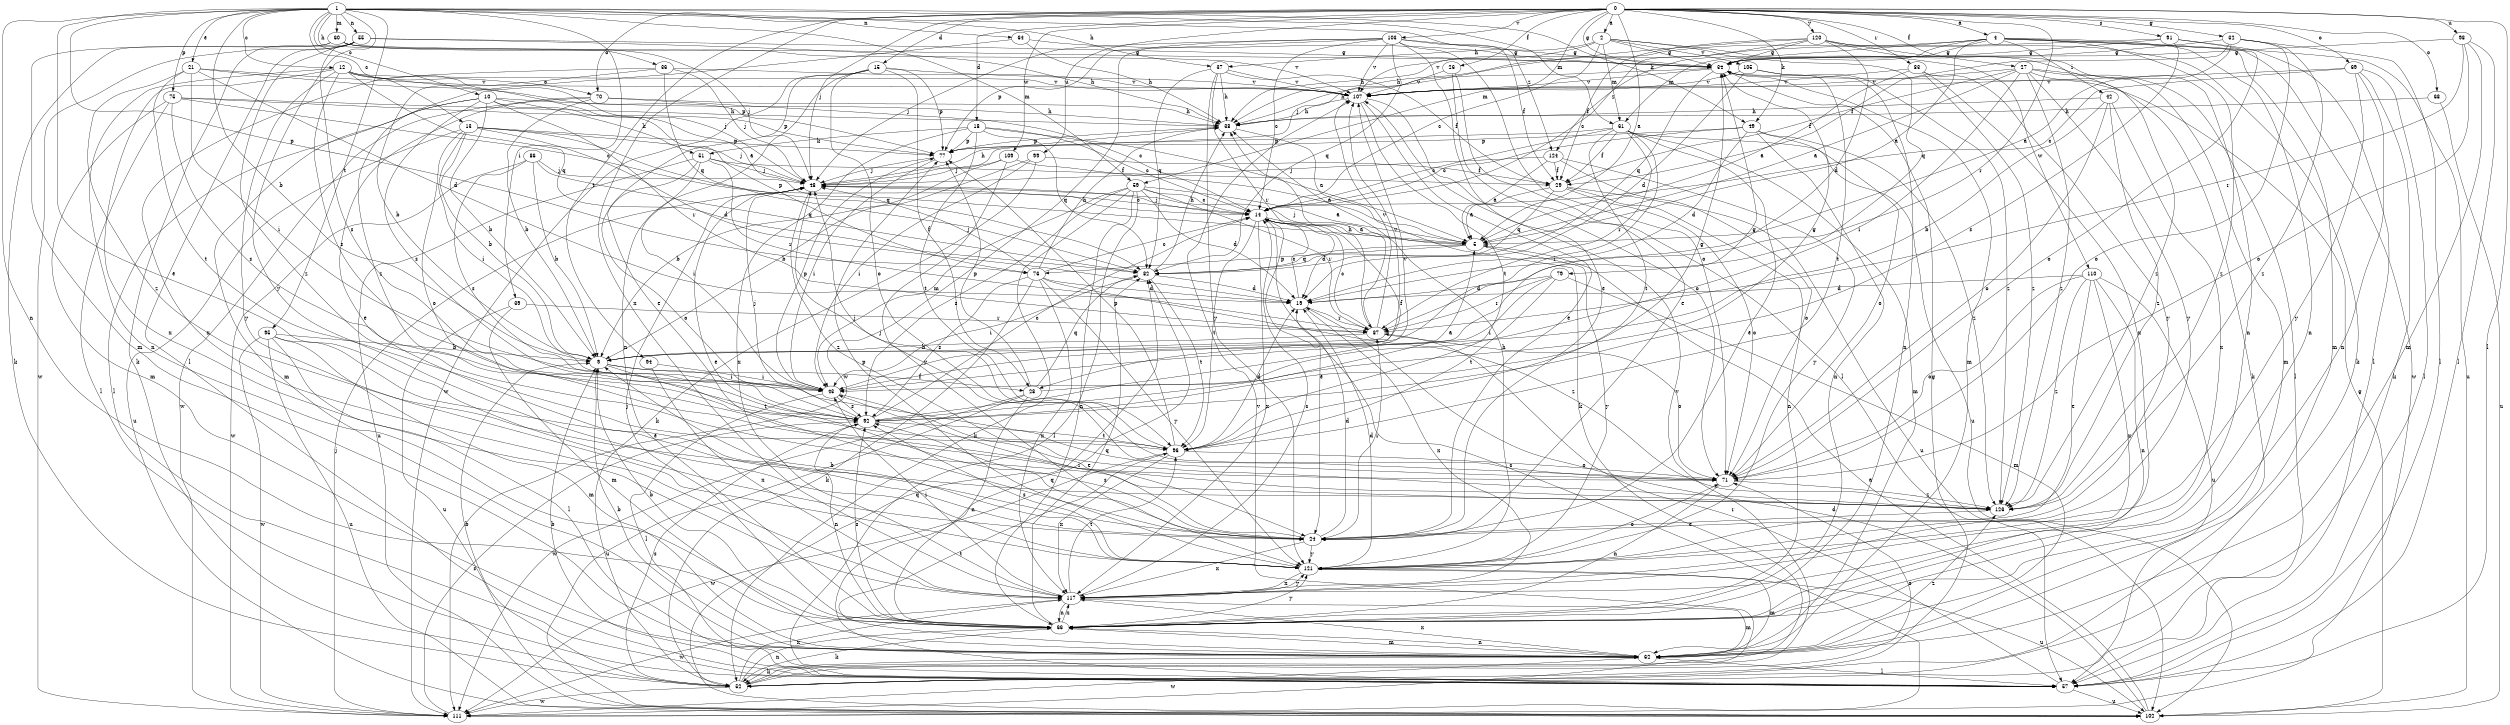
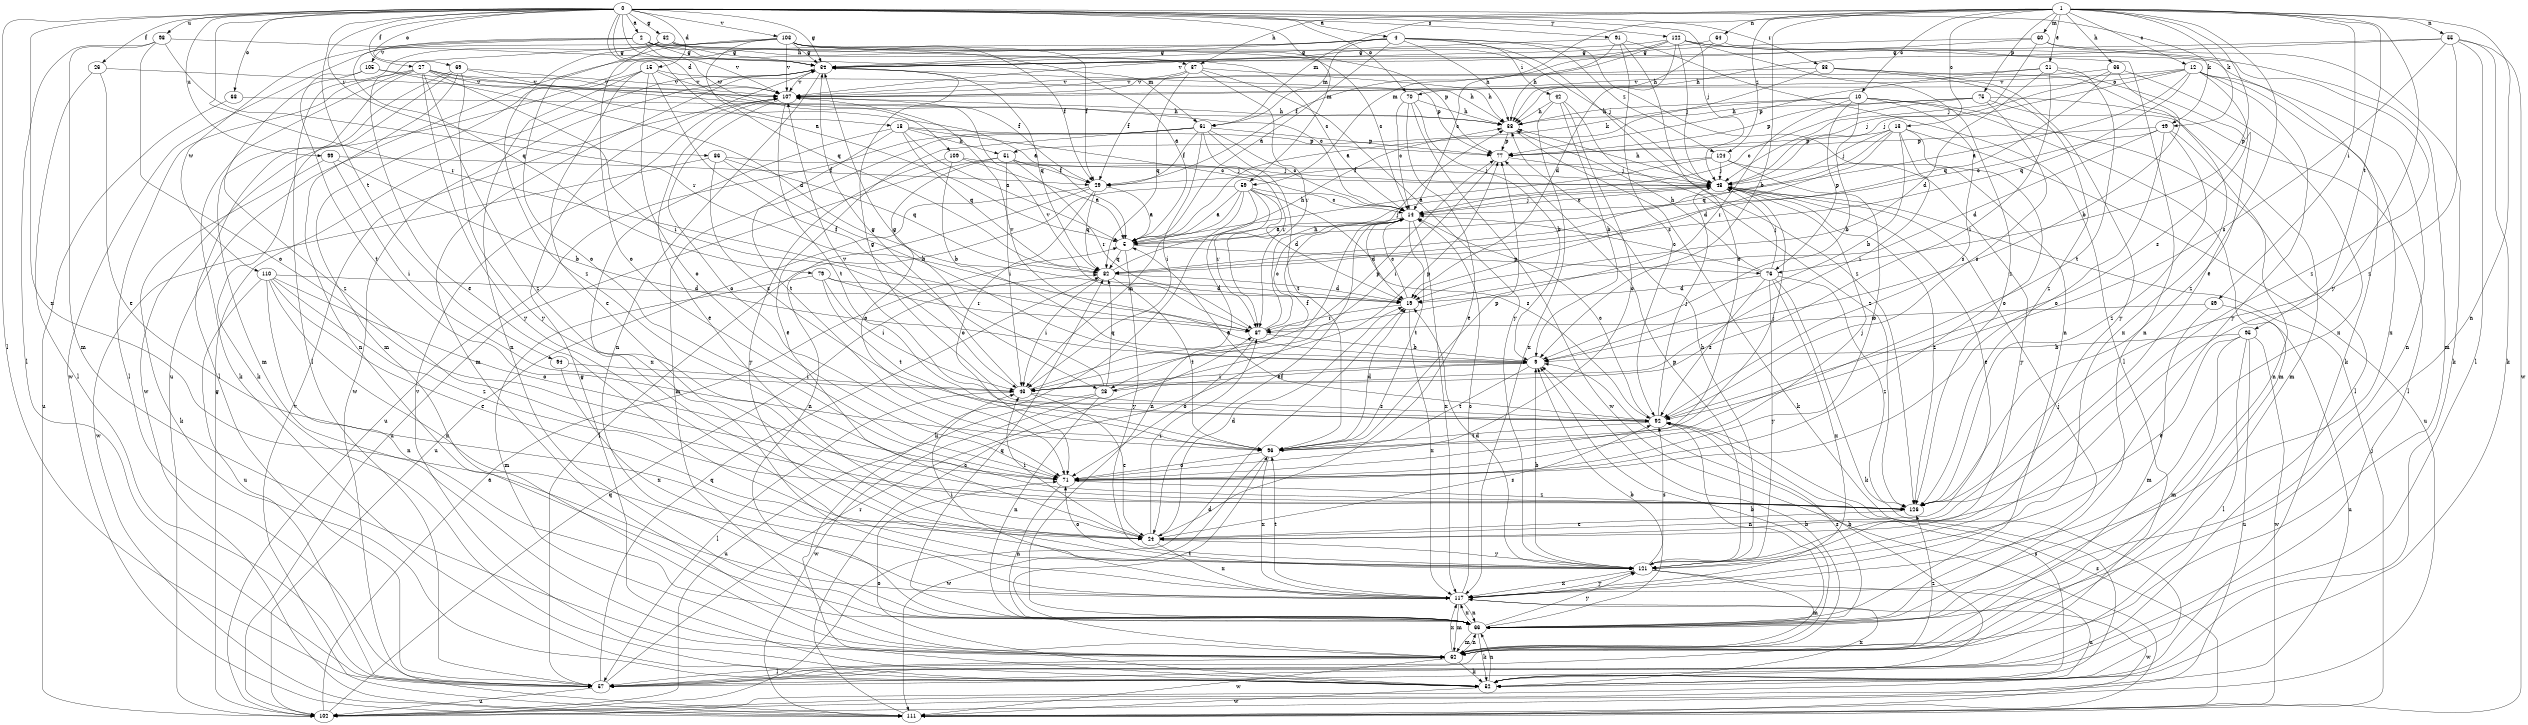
(1817, 38) -> (1676, 38)
none -> (360, 97)
(1926, 708) -> (353, 472)
